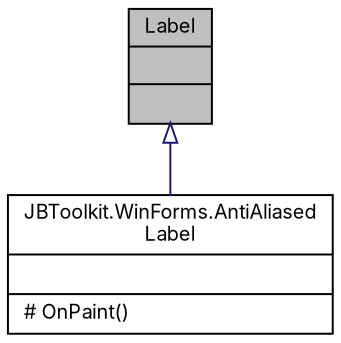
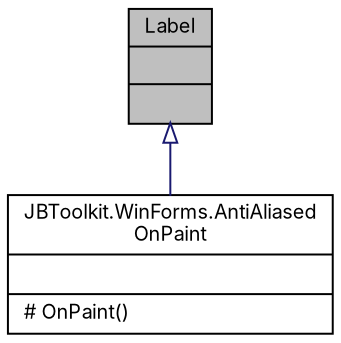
(170, 235) -> (170, 235)
